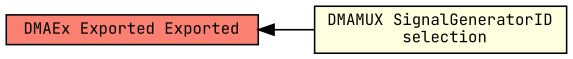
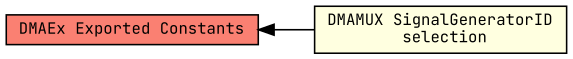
(132, 30) -> (132, 30)
